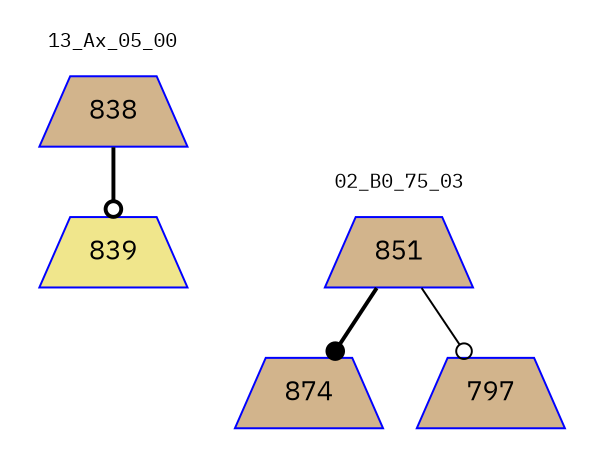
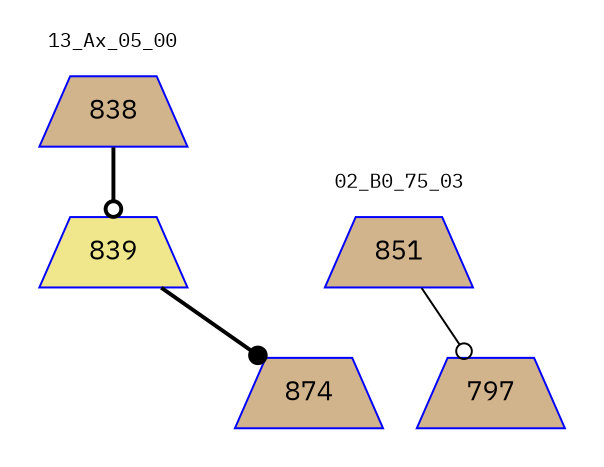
(358, 316) -> (206, 319)
